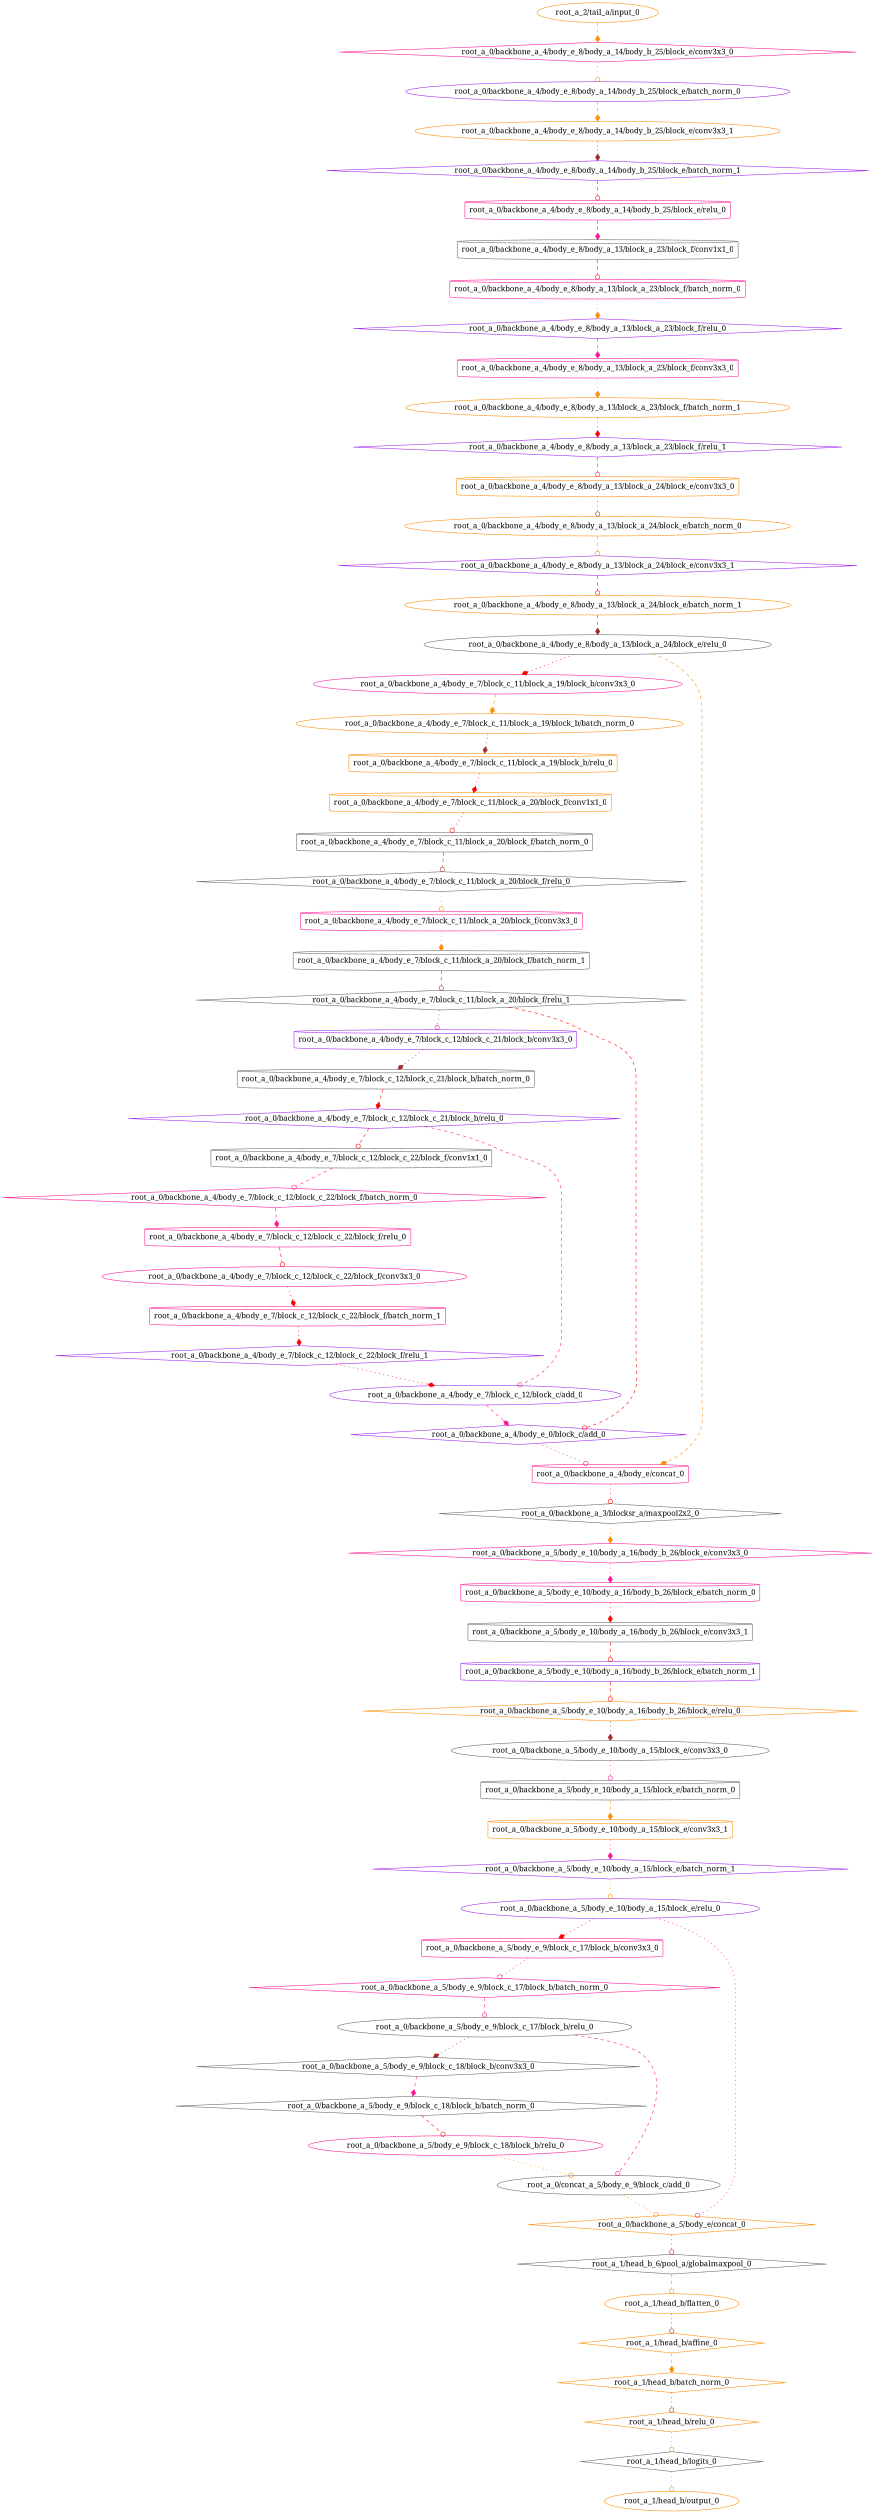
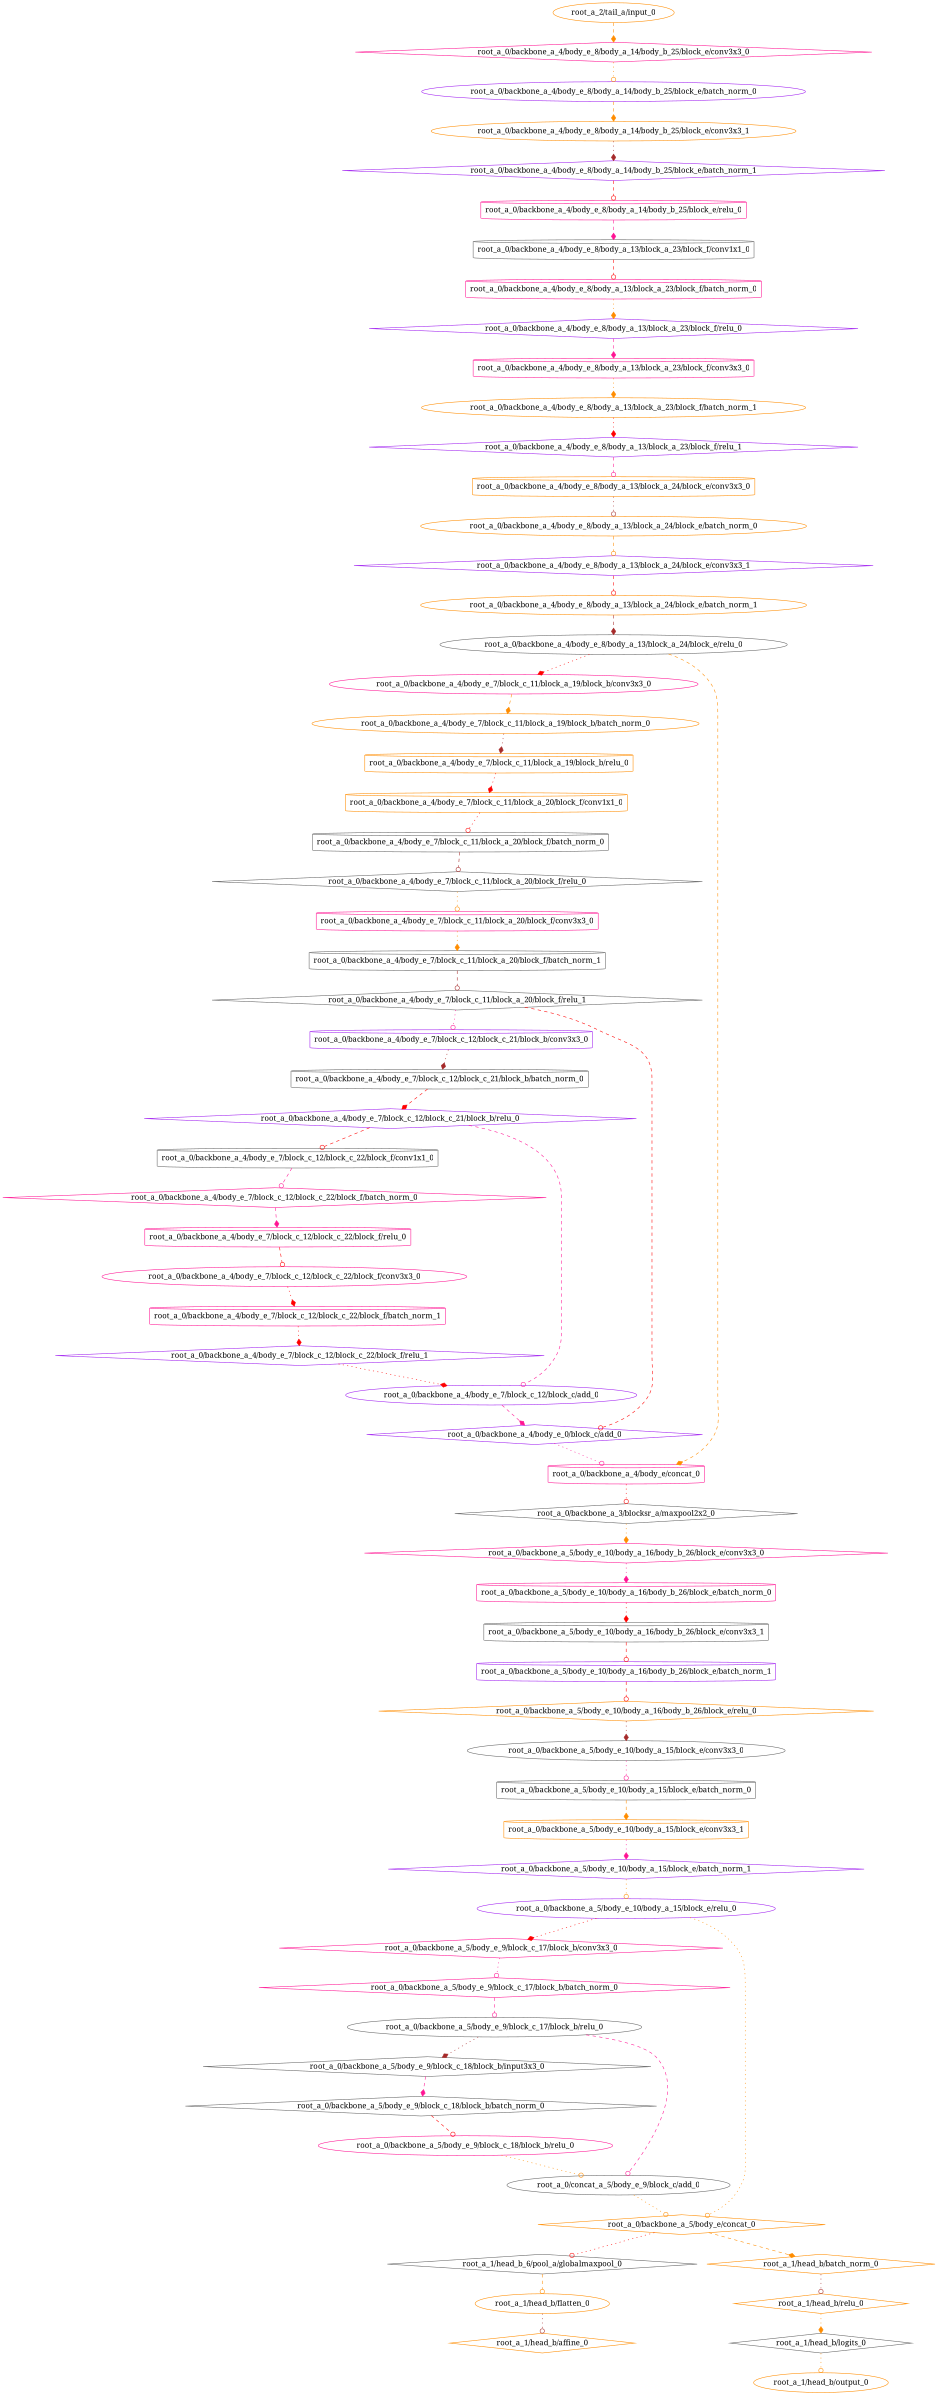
(542, 1948) -> (501, 1948)
(735, 2052) -> (745, 2060)
(418, 2067) -> (427, 2067)
(672, 2360) -> (749, 2244)
(672, 2440) -> (821, 2320)
